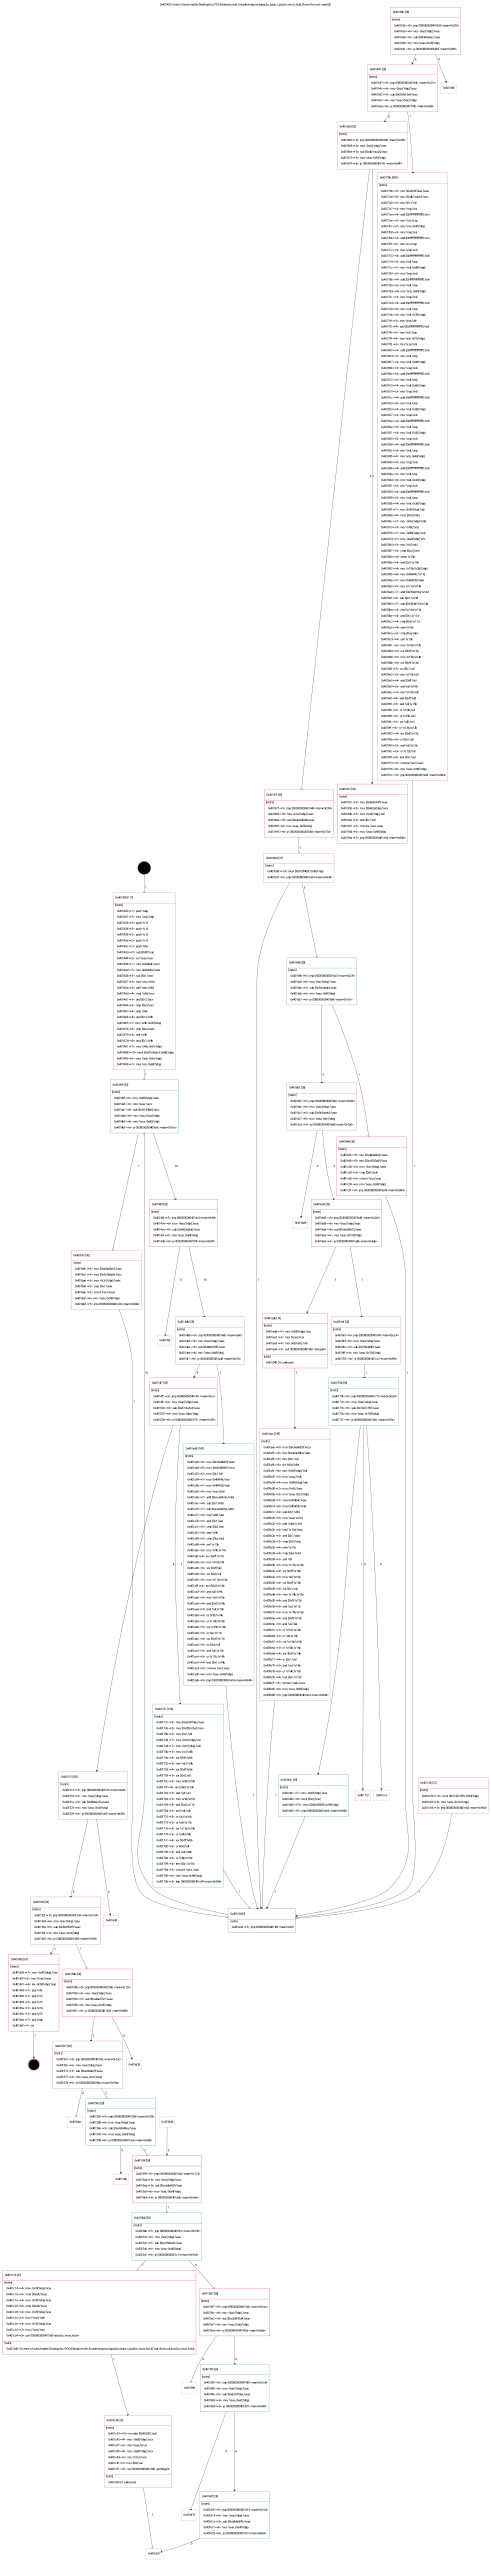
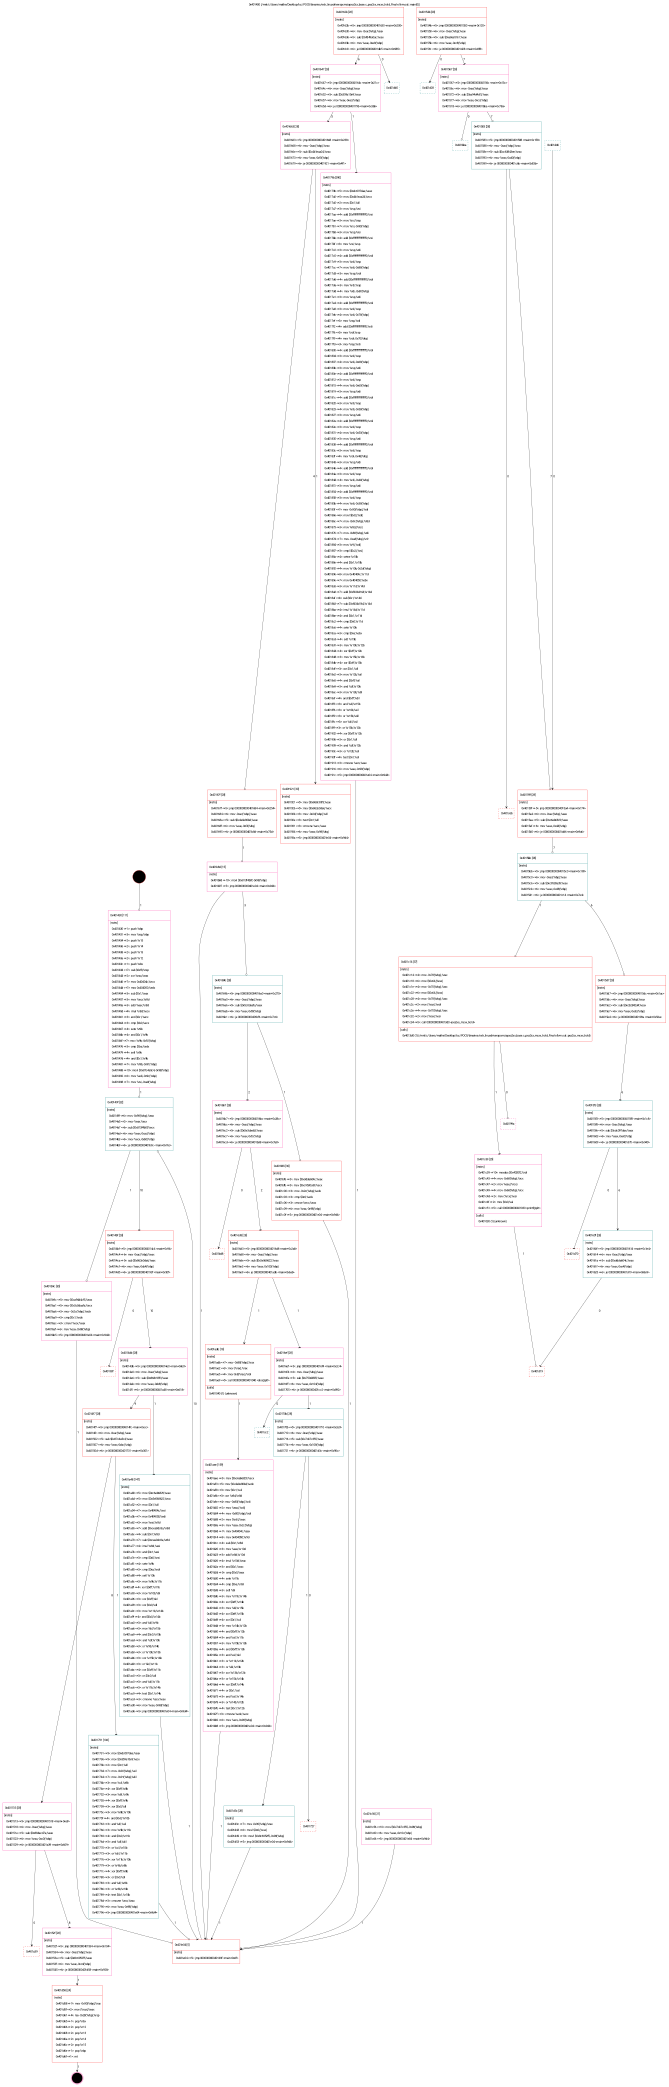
(376, 1607) -> (271, 1409)
(81, 1956) -> none
(202, 2358) -> (504, 1079)
